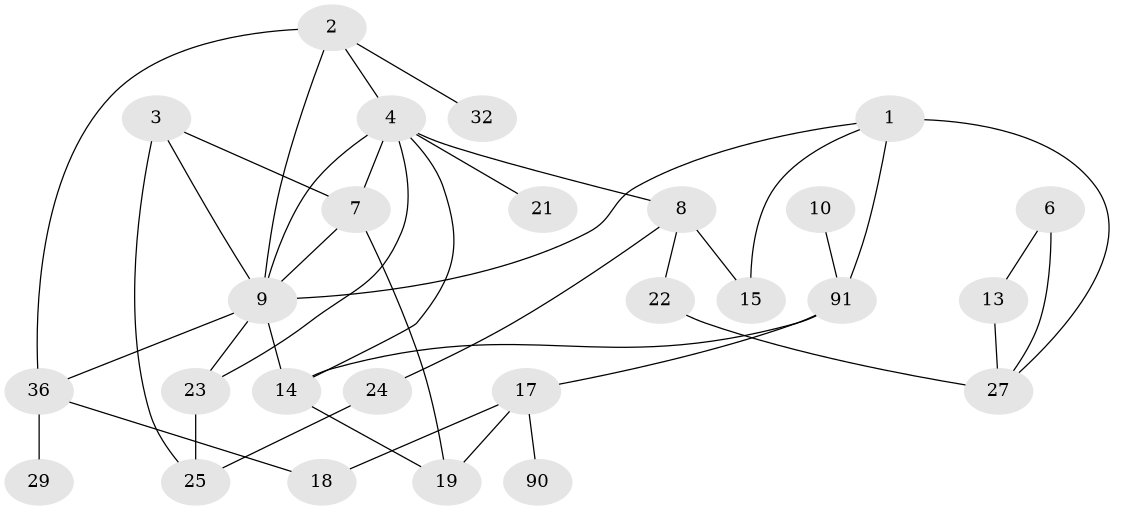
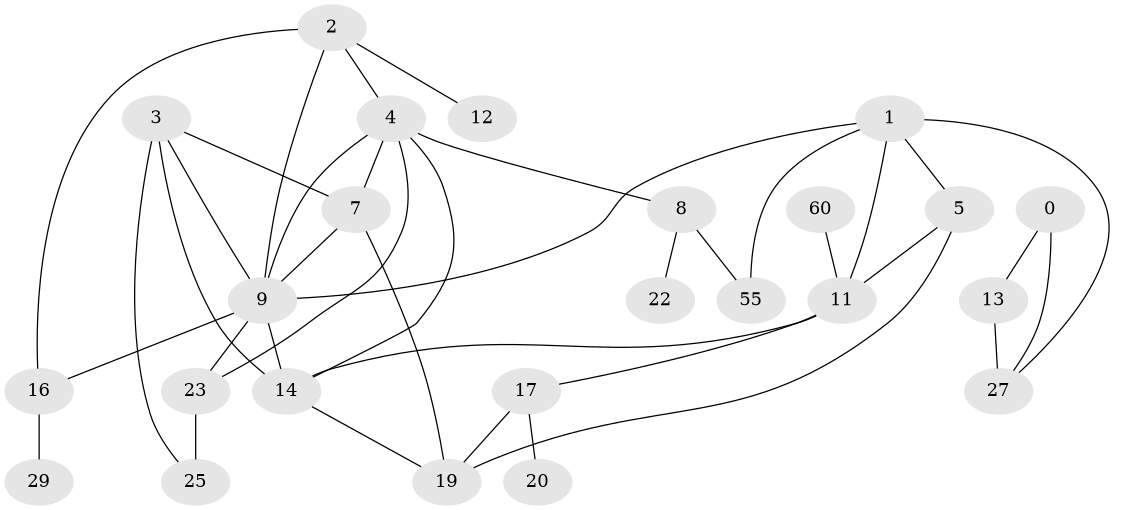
(482, 119) -> (482, 119)
(543, 210) -> none
(821, 210) -> (821, 210)
none -> (960, 210)
(1050, 210) -> (1050, 210)
none -> (191, 268)
(751, 300) -> (751, 300)
(842, 300) -> (842, 300)
(824, 357) -> none
(39, 391) -> (39, 391)
(377, 391) -> none
(322, 482) -> none
(538, 482) -> (538, 482)
